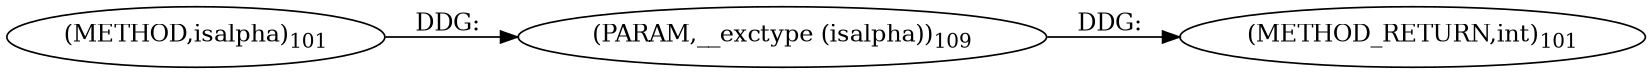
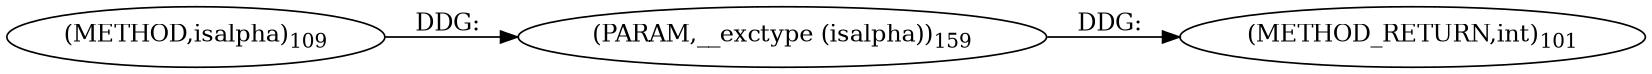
(309, 34) -> (309, 34)
(953, 34) -> (953, 34)
